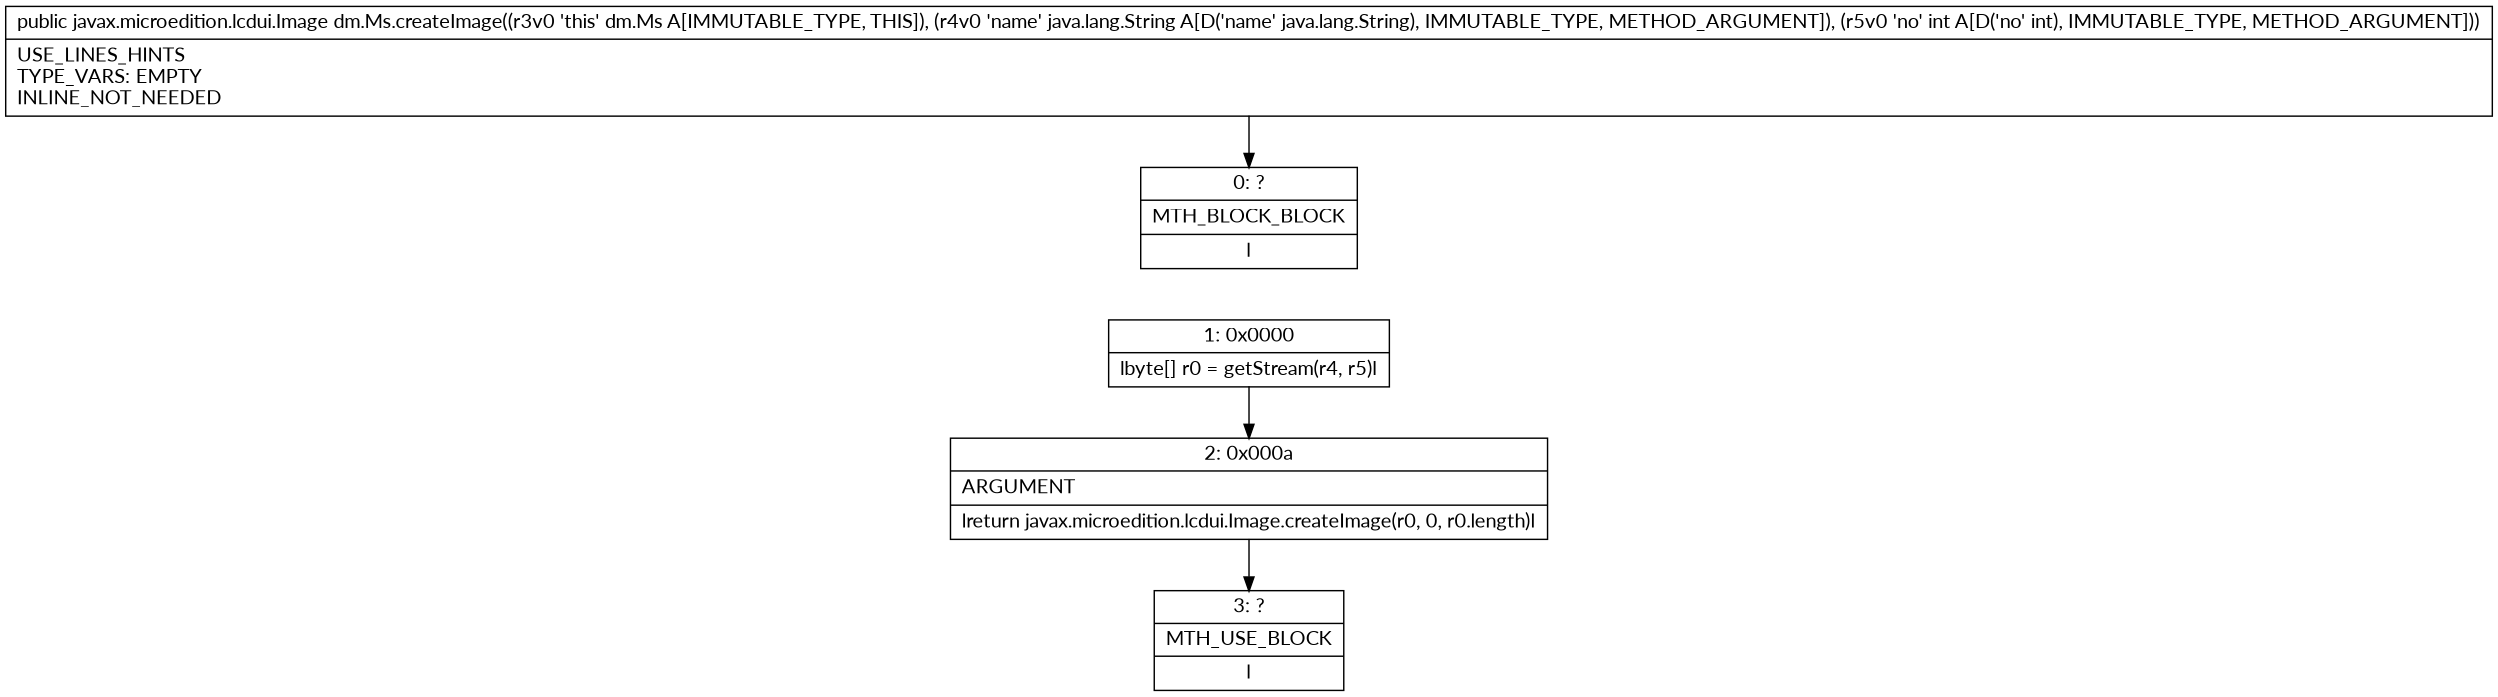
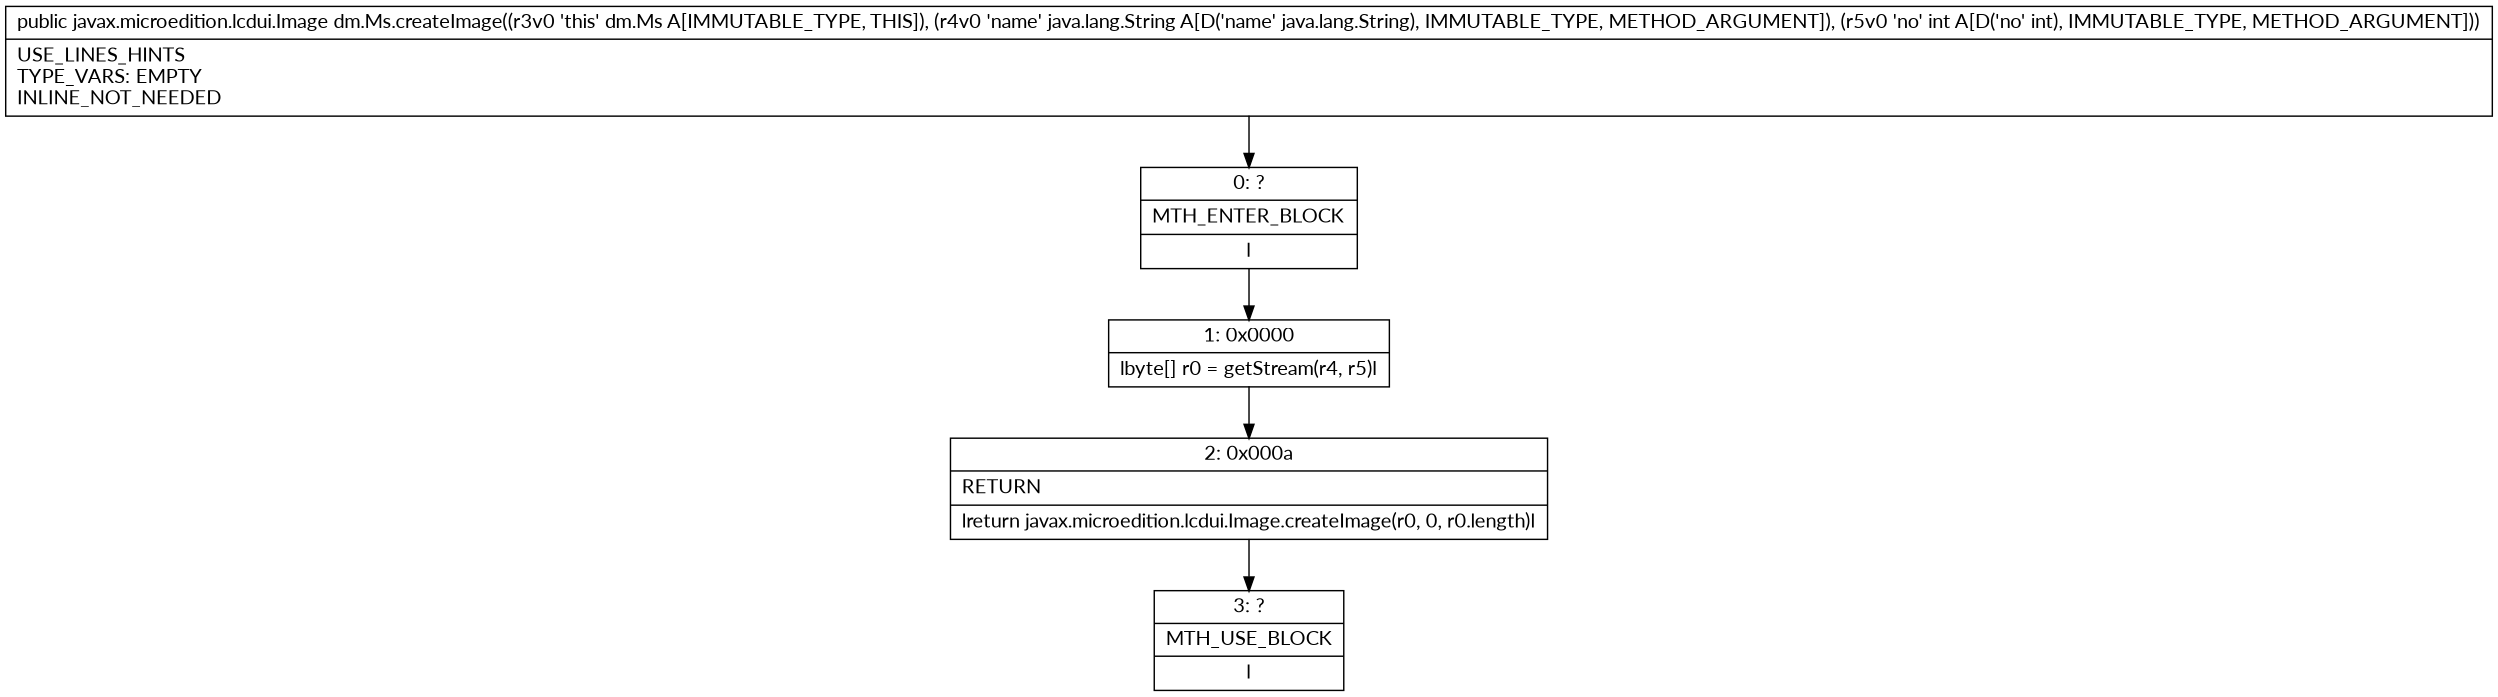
(1249, 217) -> (1248, 217)
none -> (1249, 287)
(1019, 487) -> (1002, 487)
